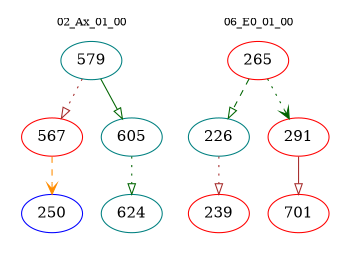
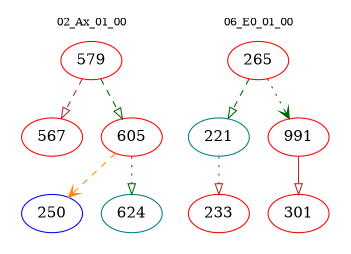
(91, 61) -> (91, 61)
(74, 94) -> (74, 94)
(109, 94) -> (109, 94)
(132, 137) -> (132, 137)
(219, 137) -> (219, 137)
(299, 137) -> (299, 137)
(52, 170) -> (96, 172)
(219, 214) -> (219, 214)
(299, 214) -> (299, 214)
